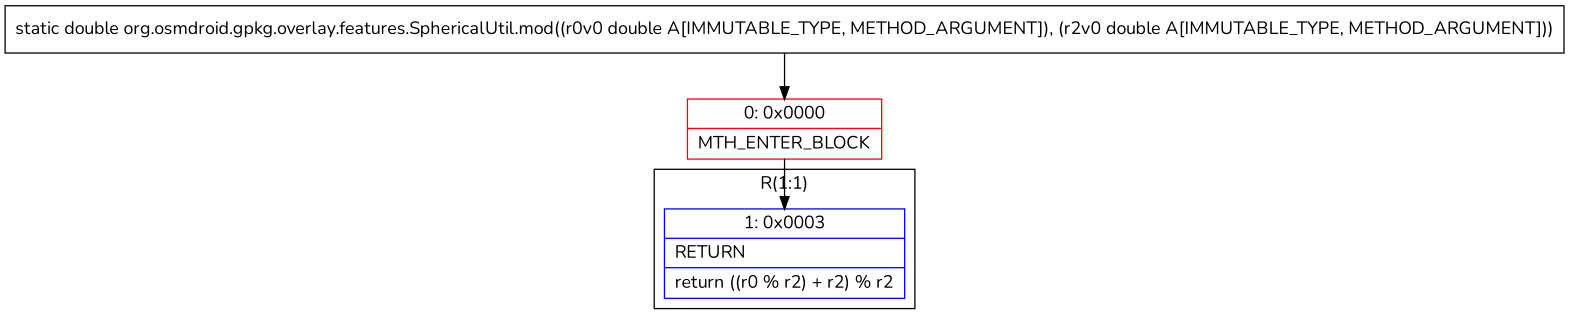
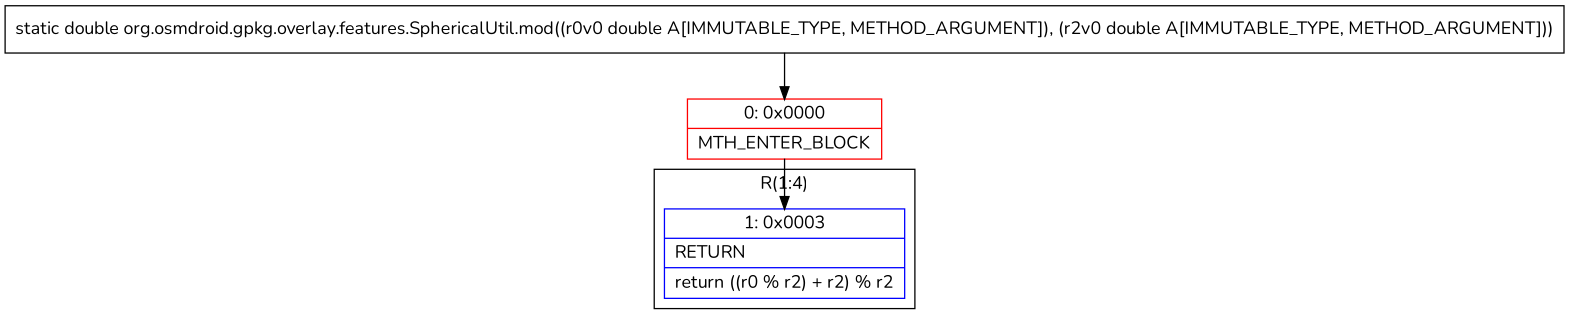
(785, 184) -> (785, 184)
